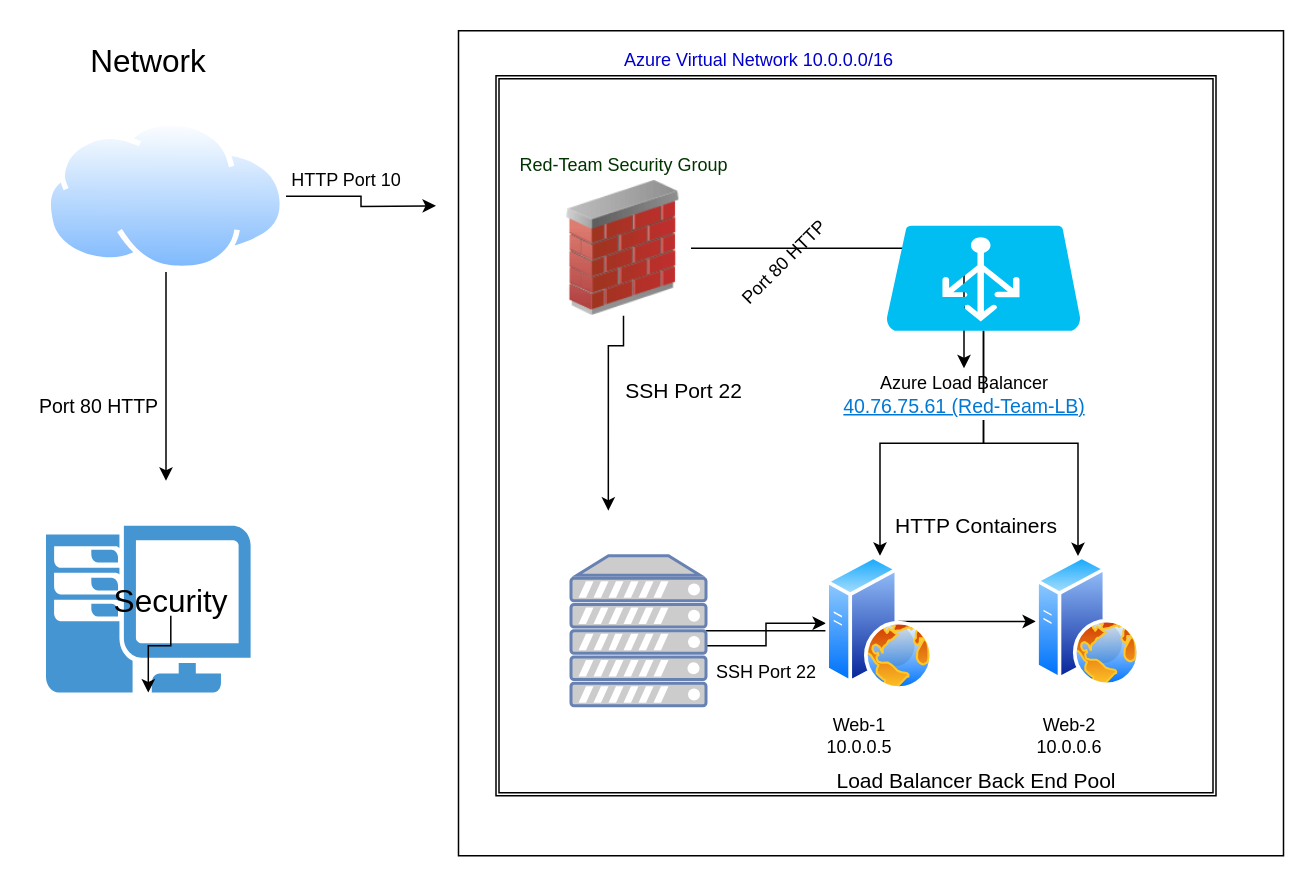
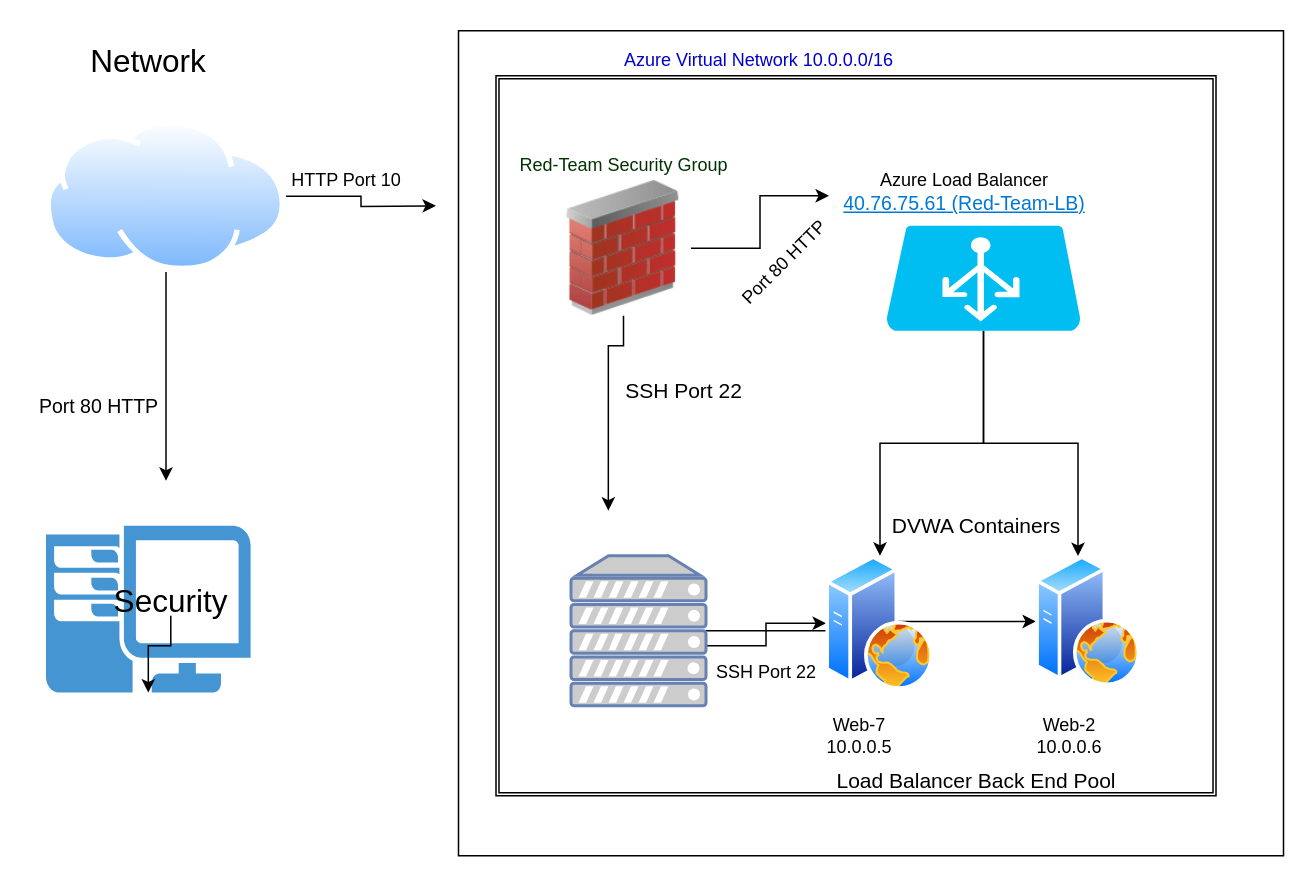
(964, 398) -> (964, 196)
(977, 526) -> (977, 526)
(860, 736) -> (860, 736)
